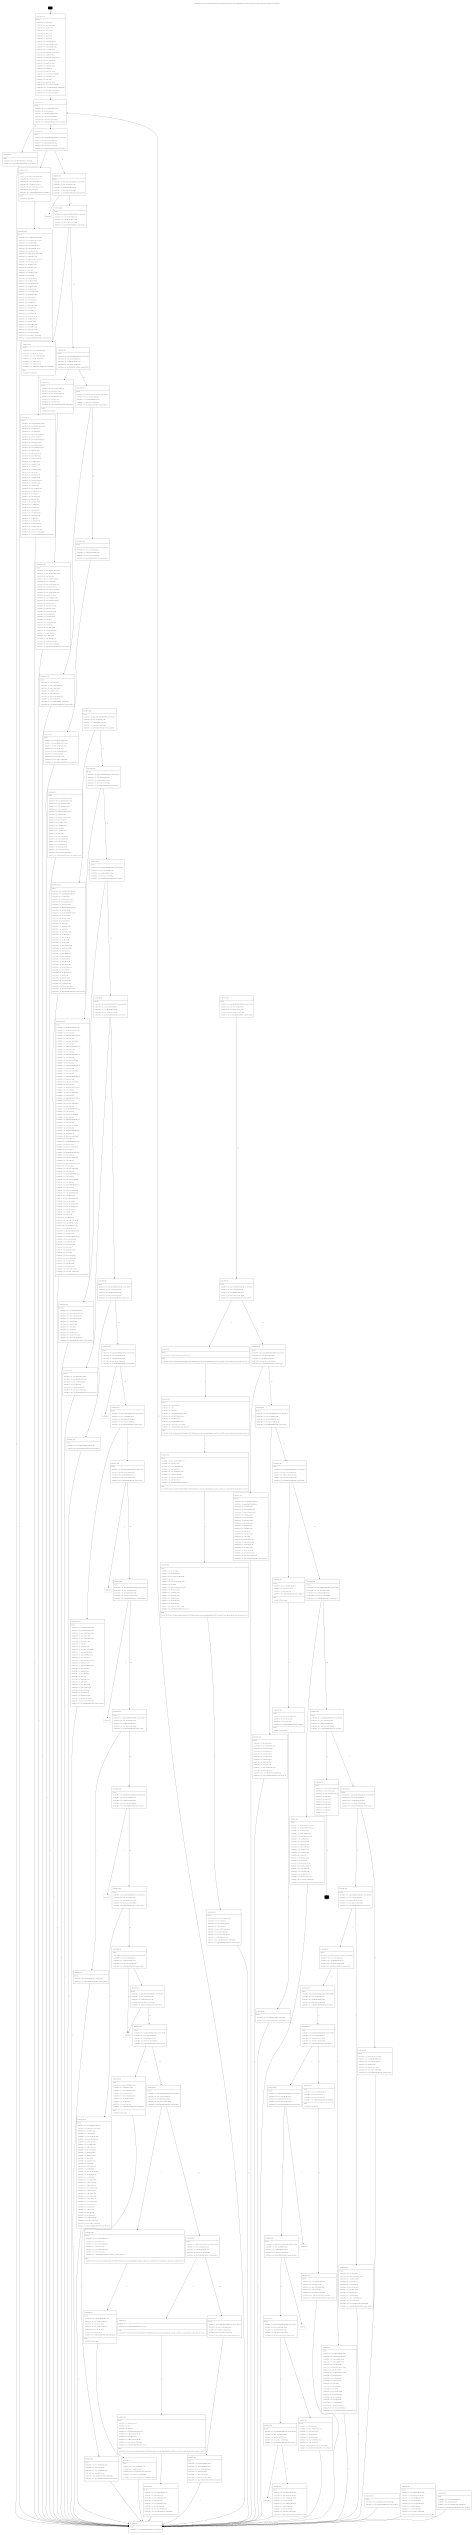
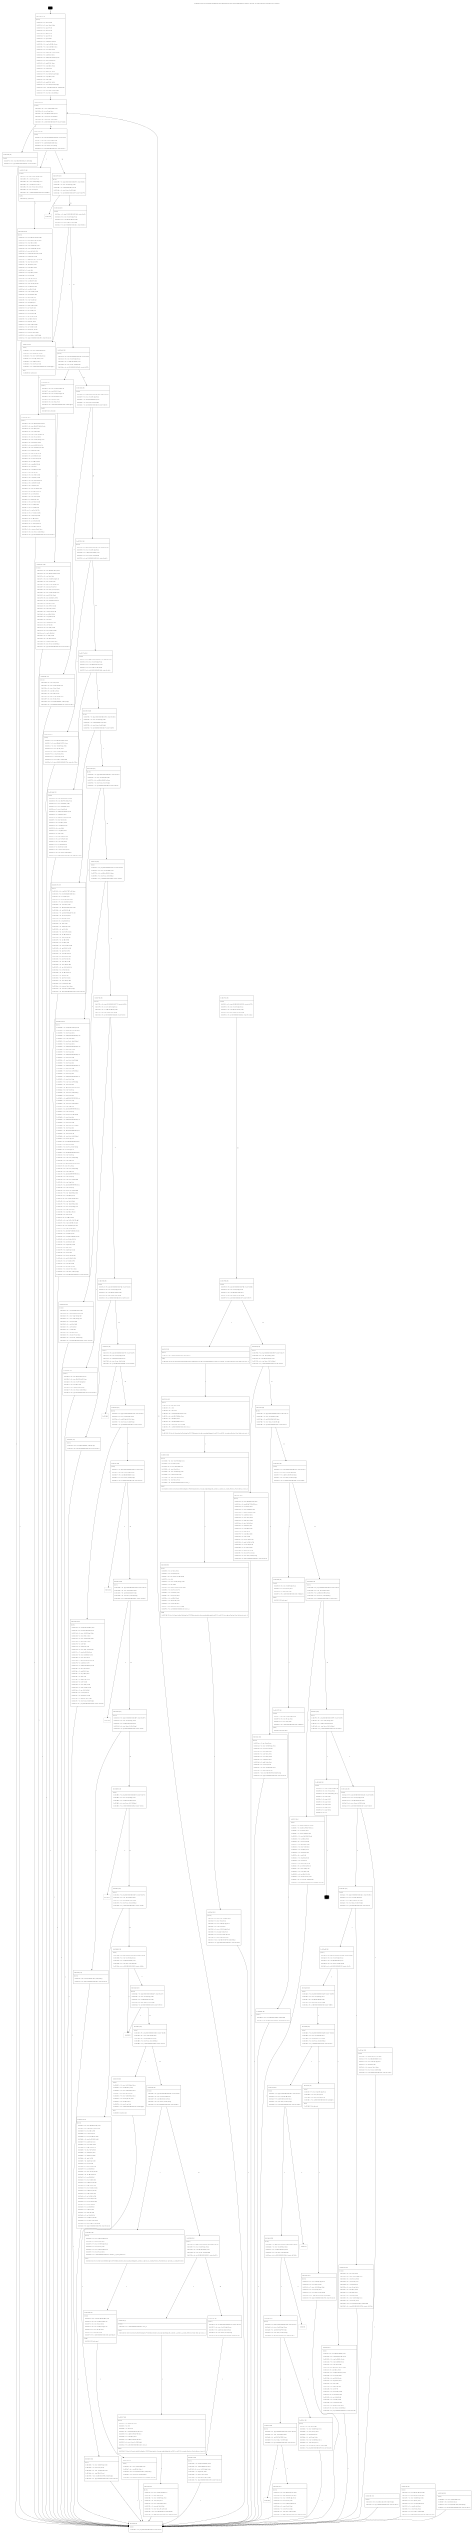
none -> (96, 662)
